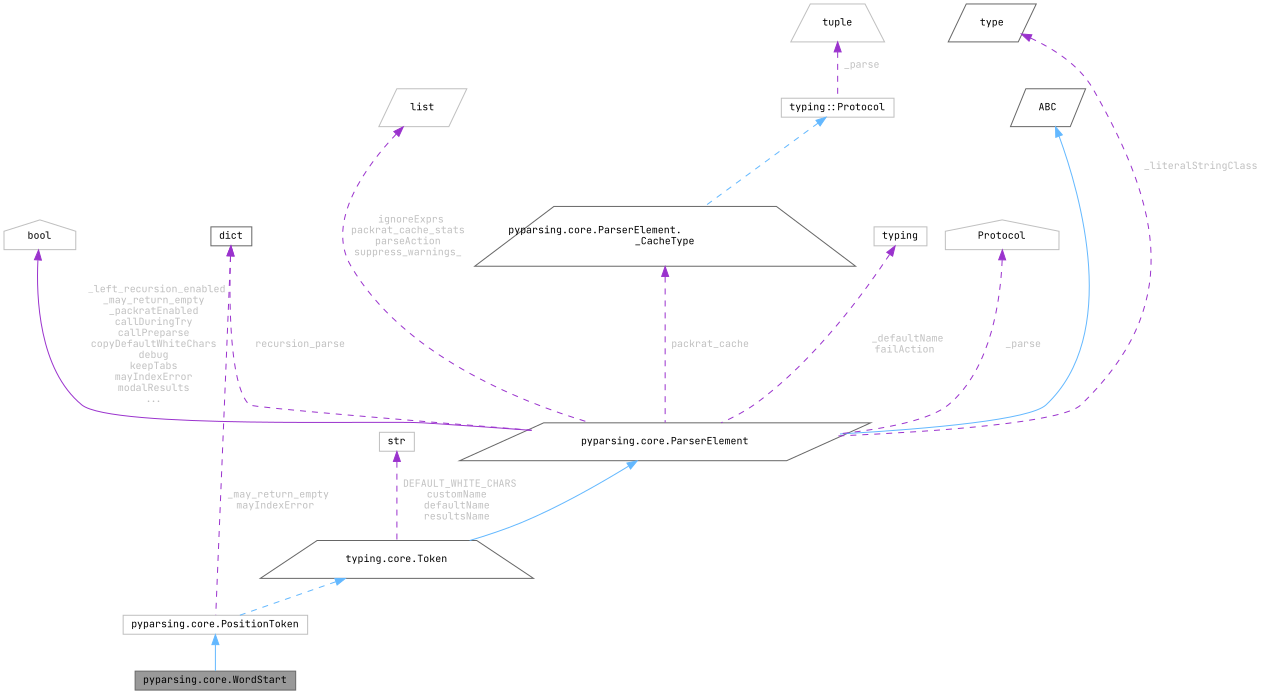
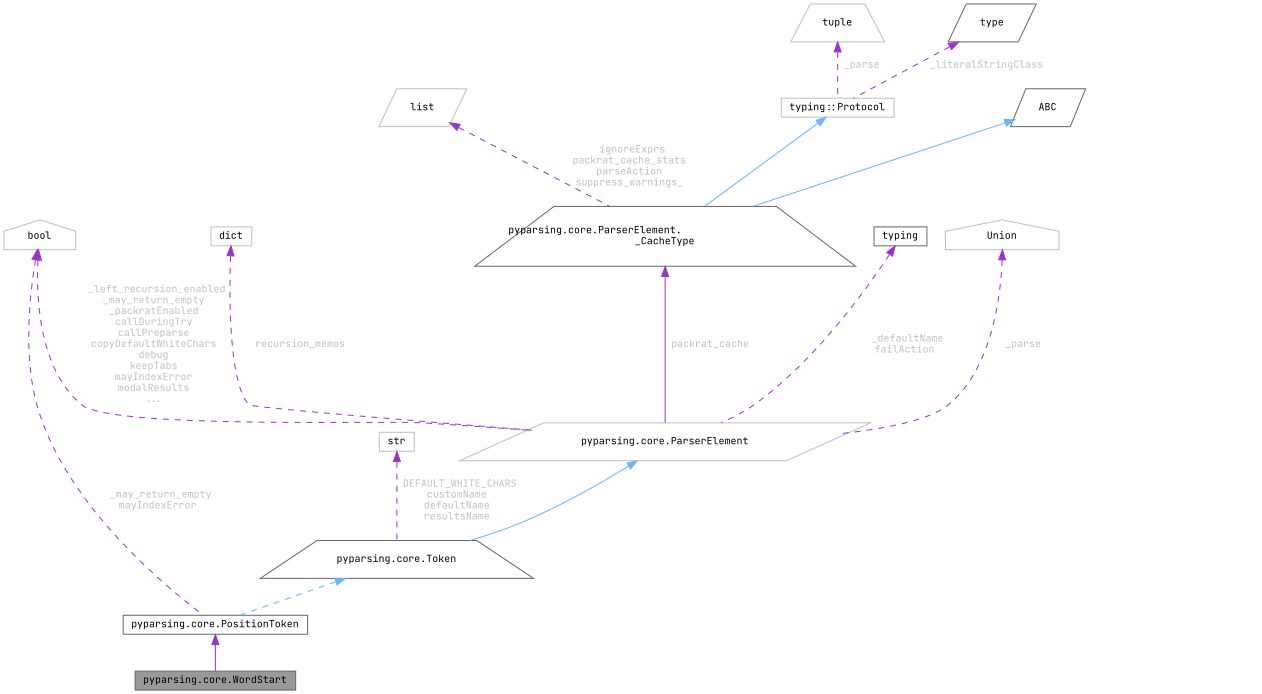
(761, 165) -> (761, 165)
(231, 236) -> (231, 236)
(900, 236) -> (900, 236)
(1002, 236) -> (1002, 236)
(396, 321) -> (534, 167)
(1135, 333) -> (902, 72)
(298, 345) -> (298, 345)
(665, 350) -> (665, 350)
(1069, 376) -> (879, 165)
(213, 421) -> (228, 421)
(223, 436) -> (62, 463)
(665, 442) -> (665, 442)
(397, 559) -> (397, 559)
(215, 625) -> (215, 625)
(215, 658) -> (215, 658)
